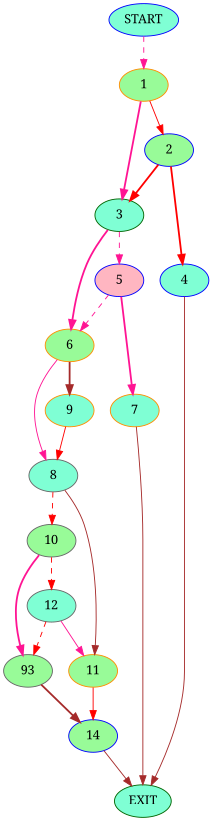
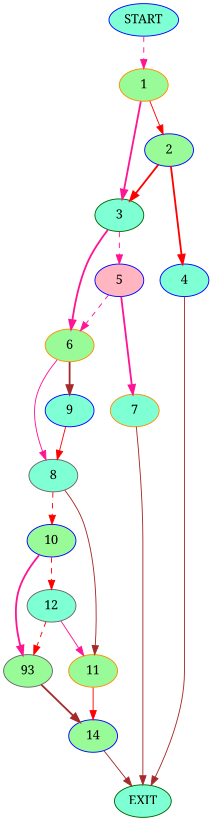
(70, 410) -> (70, 410)
(52, 541) -> (52, 541)
